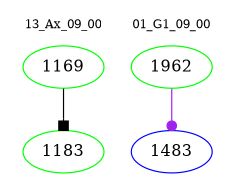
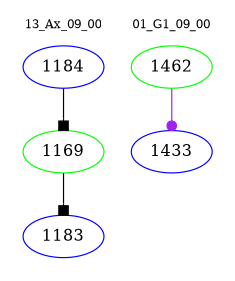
none -> (64, 67)
(172, 67) -> (172, 67)
(64, 152) -> (64, 236)
(172, 152) -> (172, 152)
